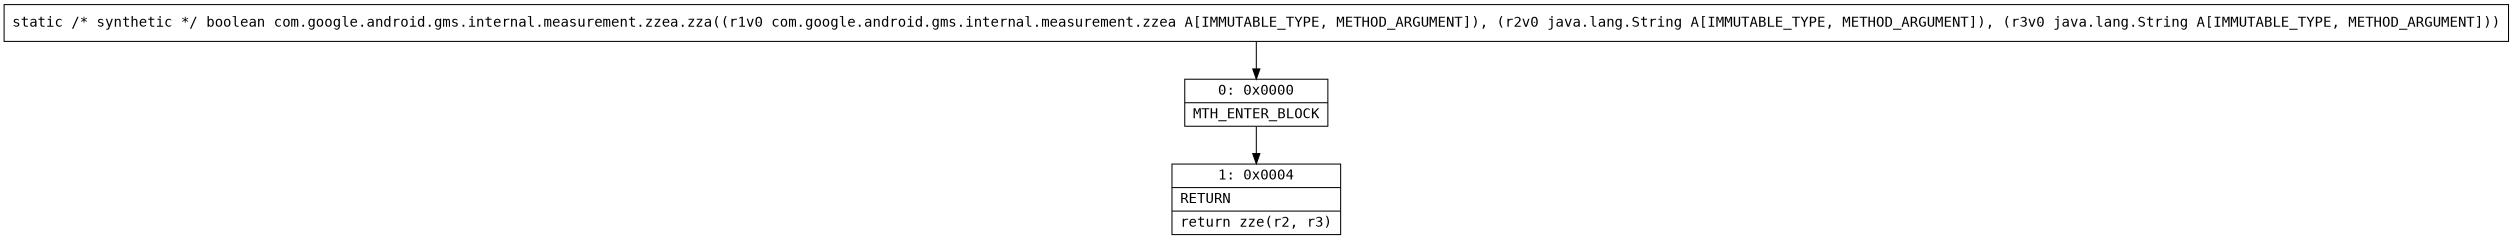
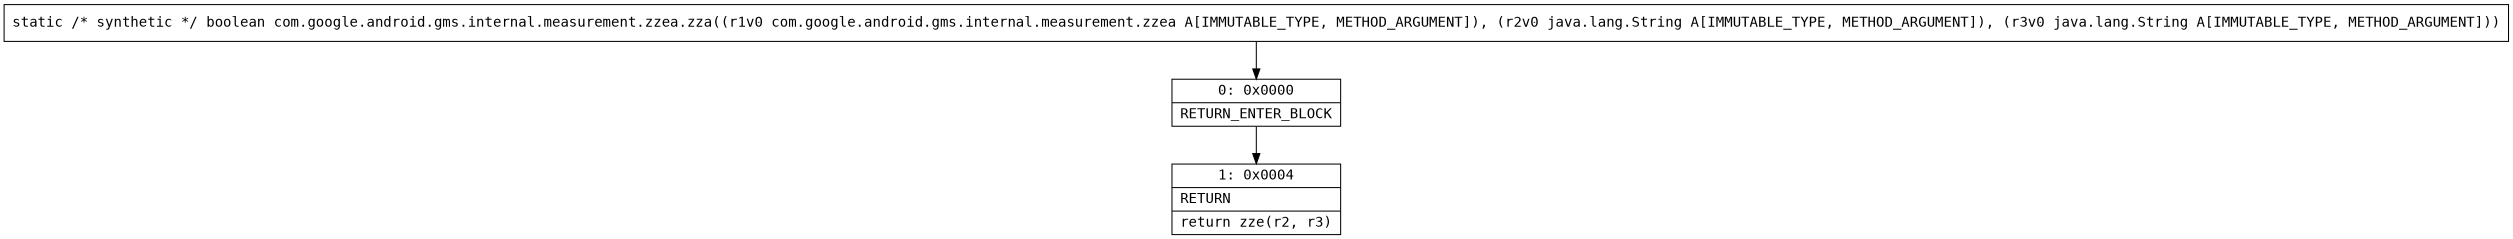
(1256, 114) -> (1256, 114)
